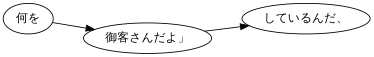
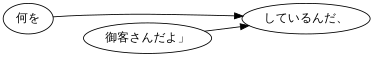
(69, 25) -> (144, 14)
